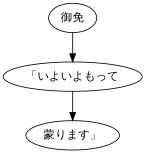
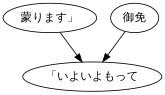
(73, 102) -> (68, 44)
